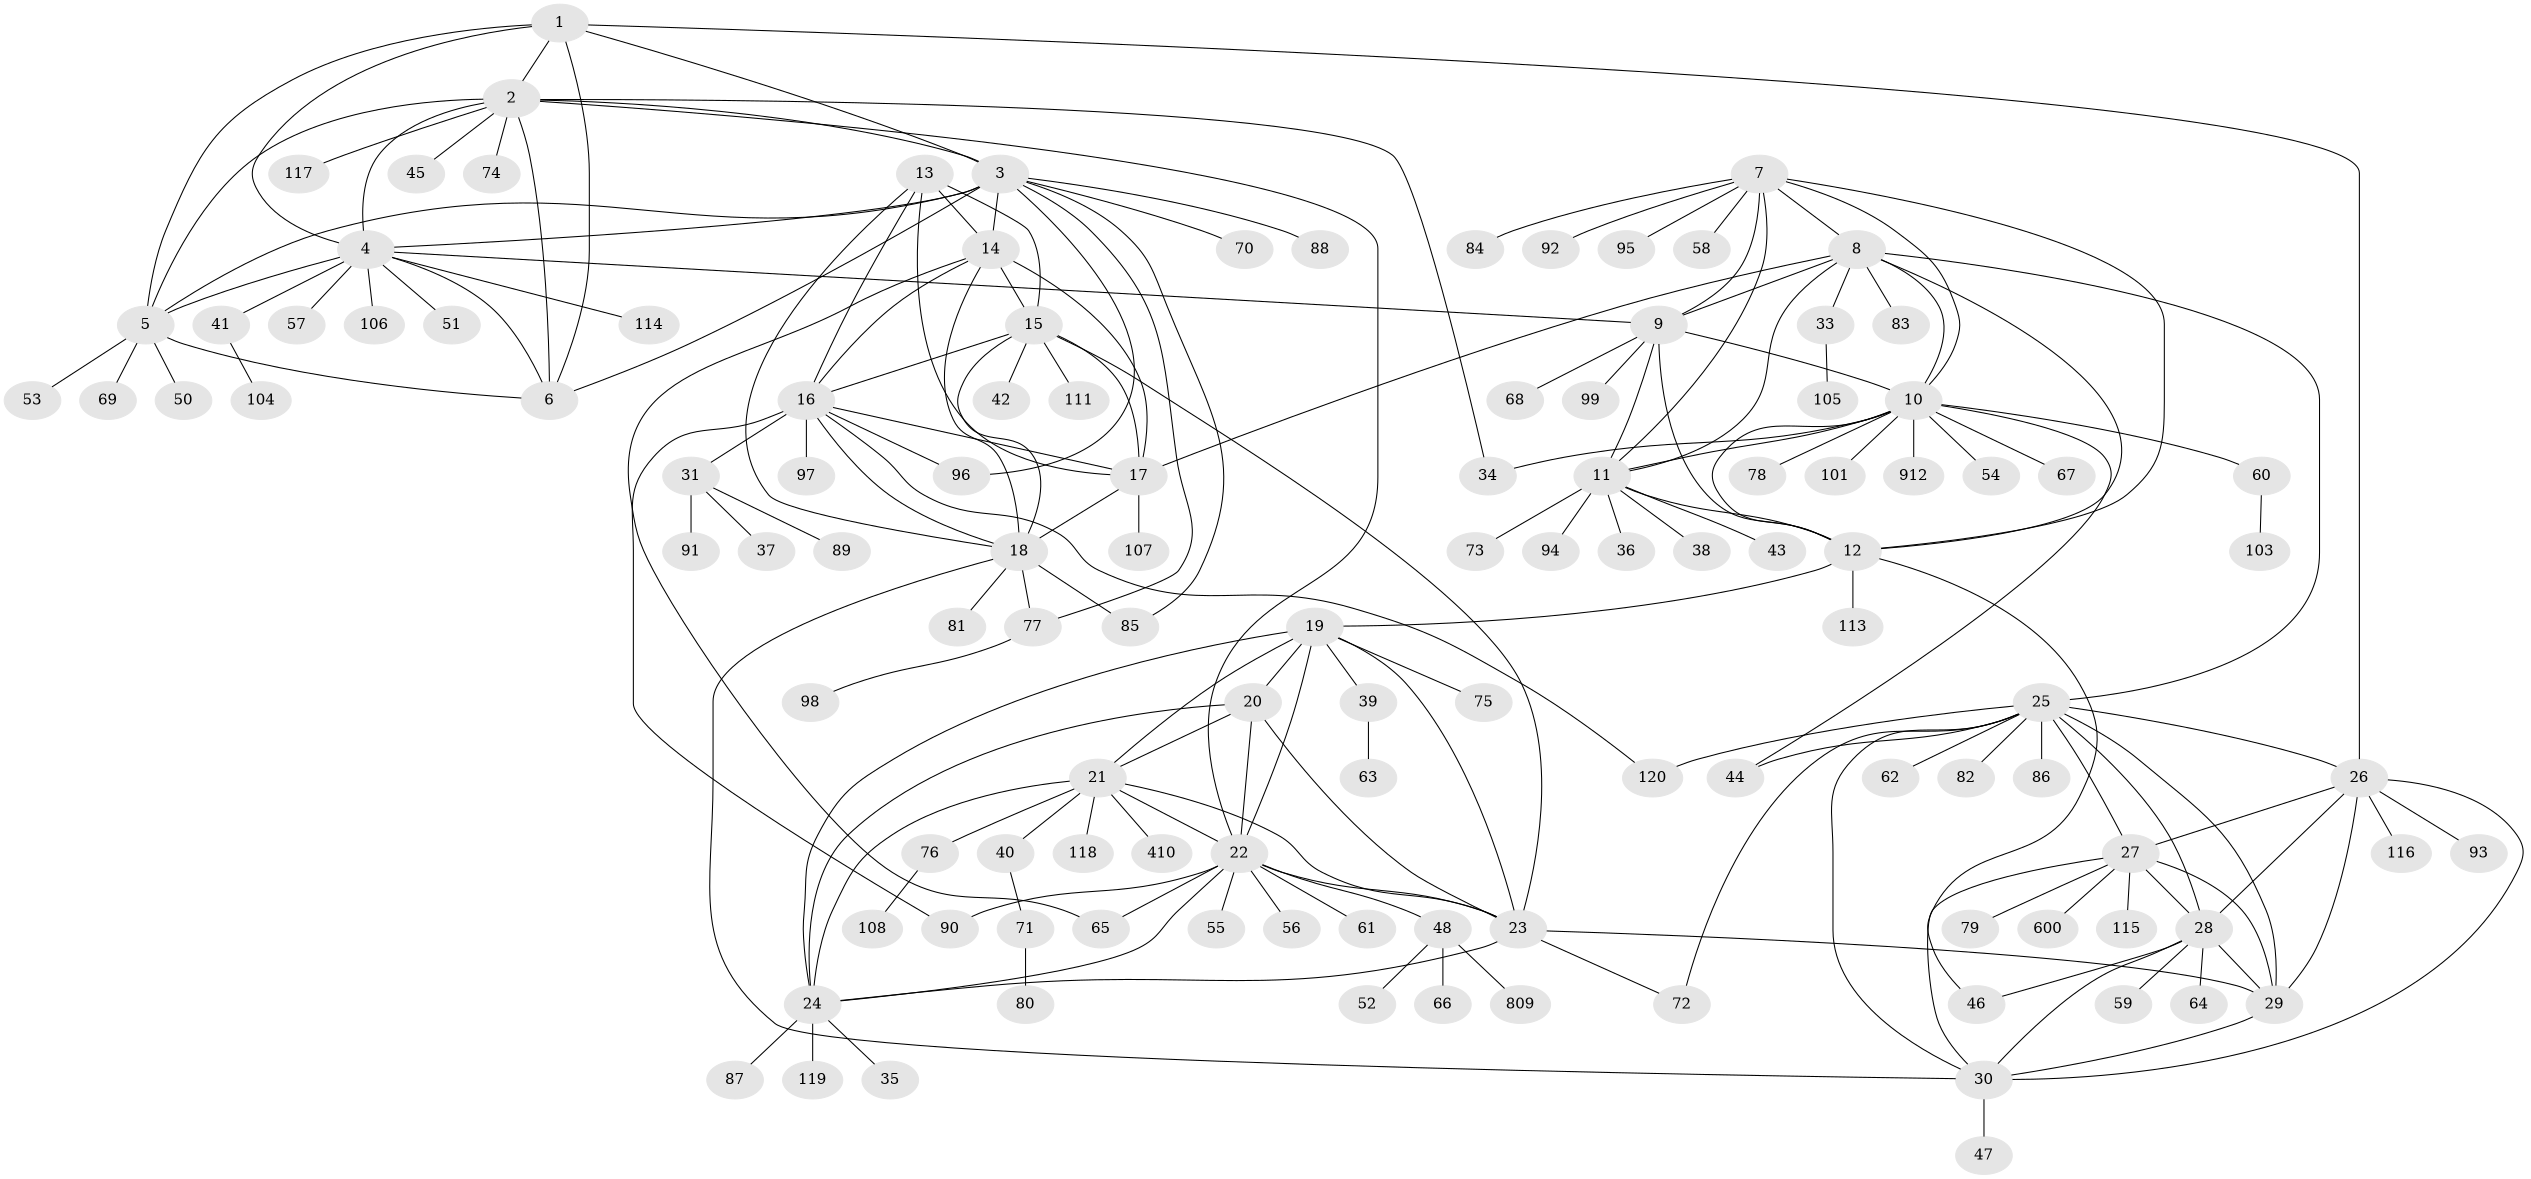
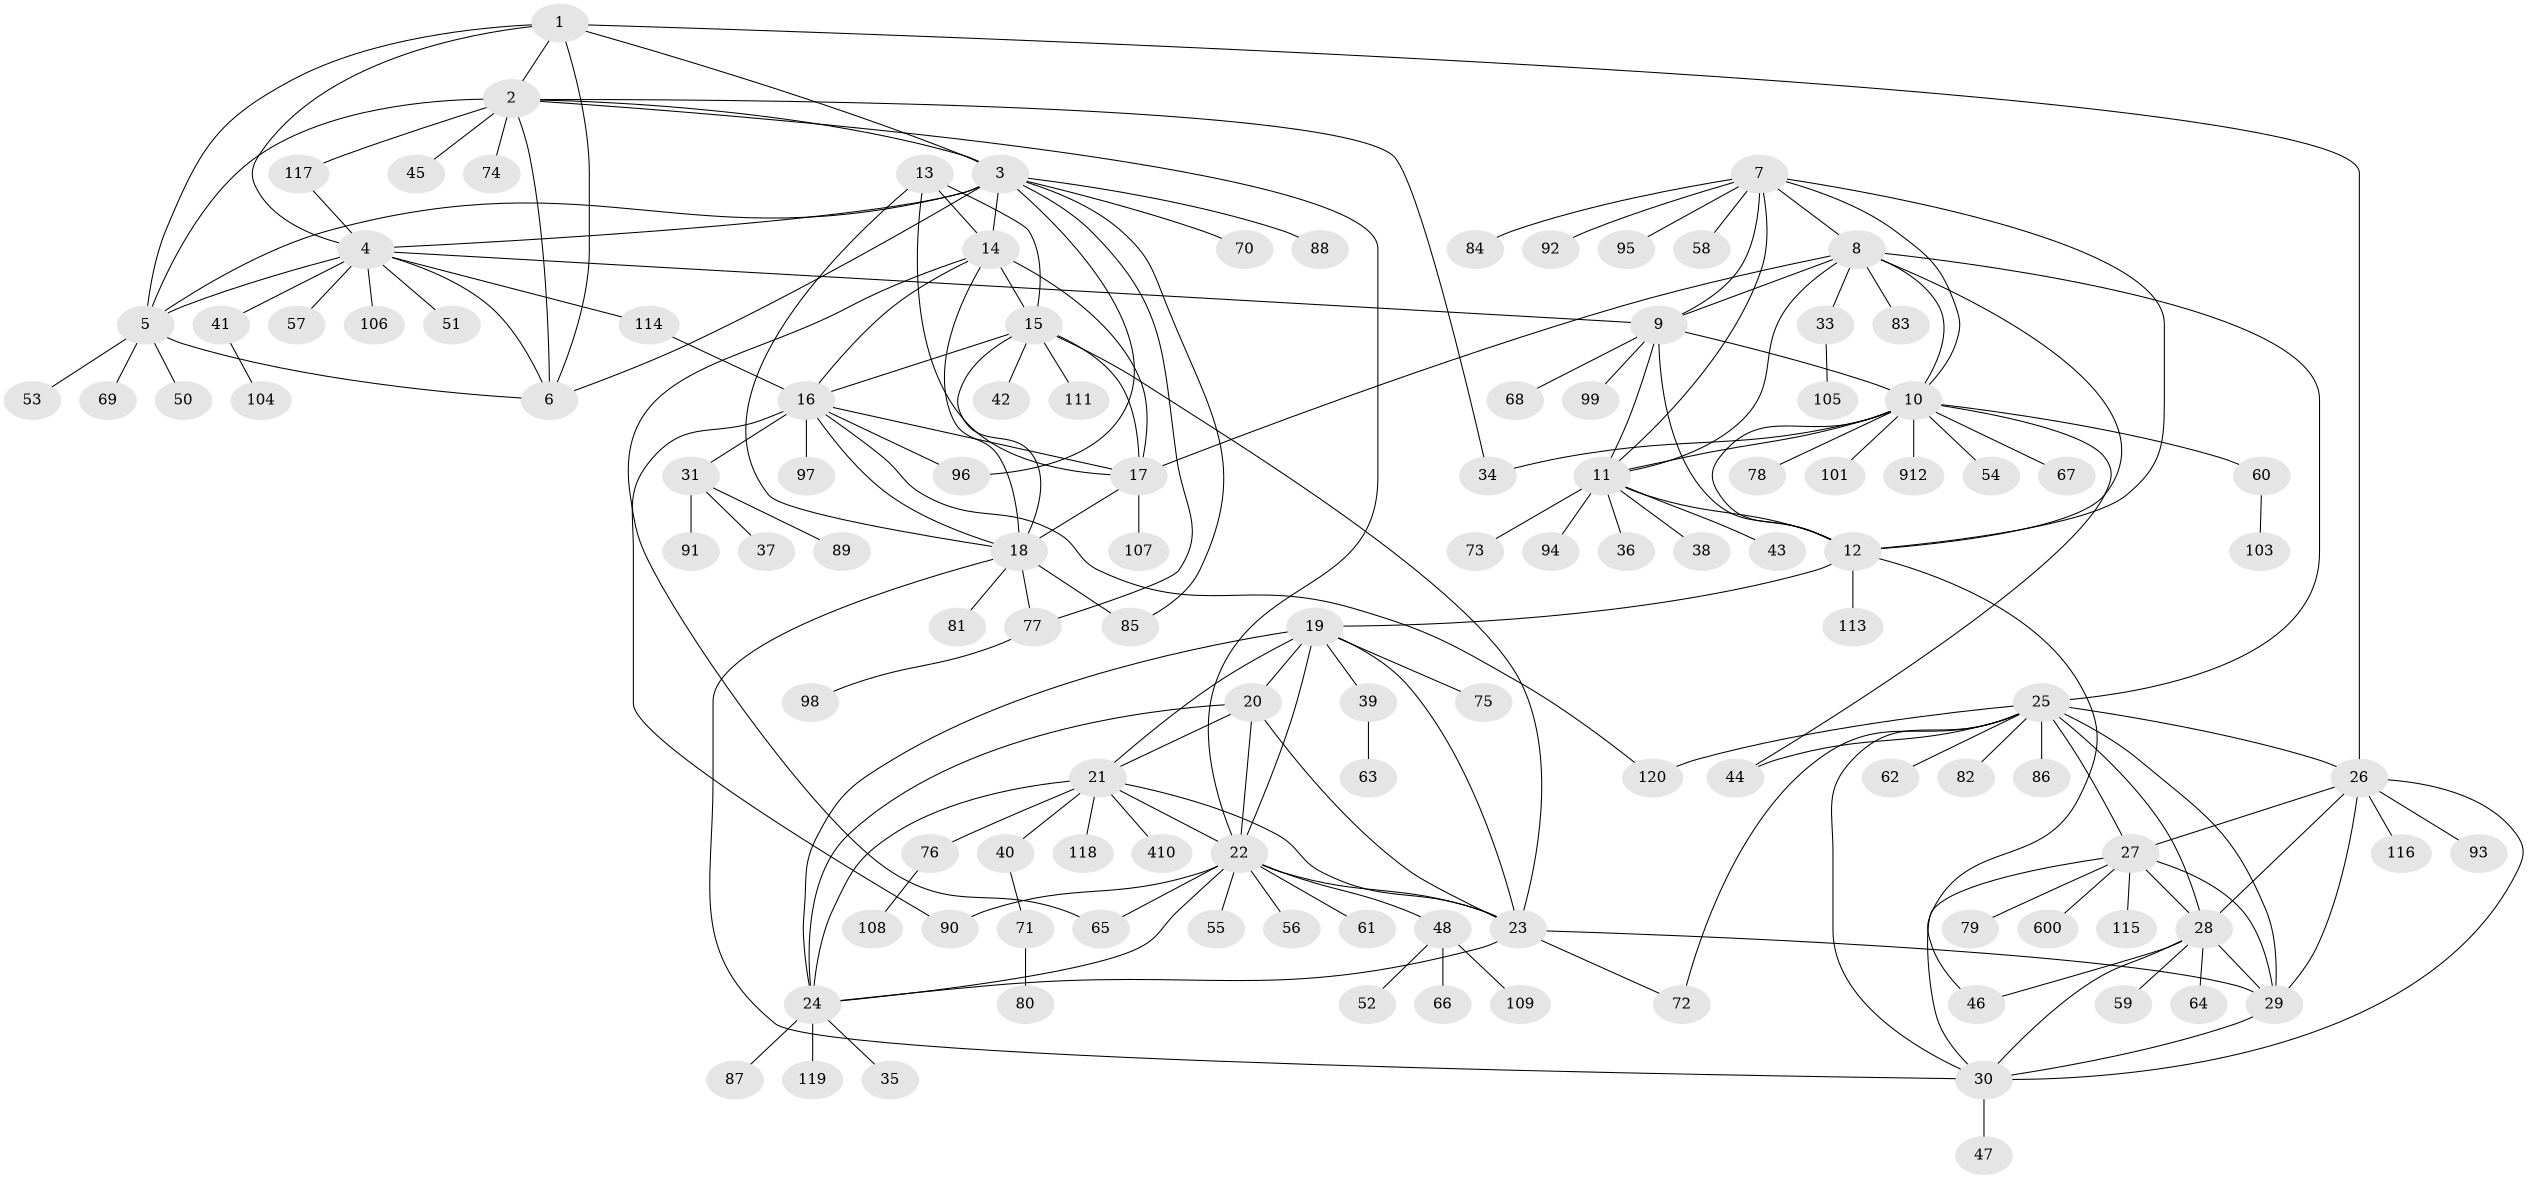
(386, 147) -> (332, 212)
(861, 285) -> (731, 364)
(1520, 1005) -> (1520, 1005)
